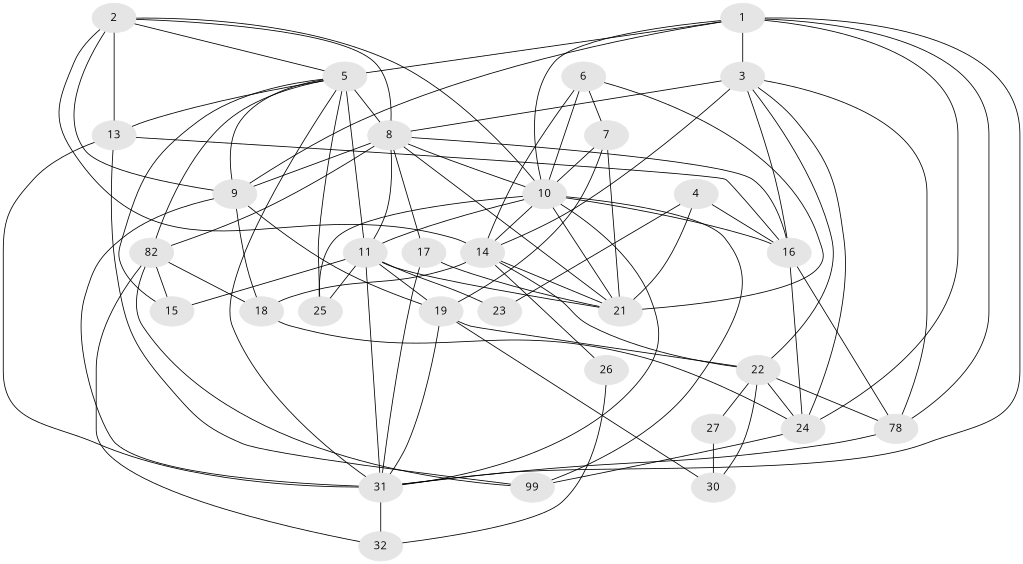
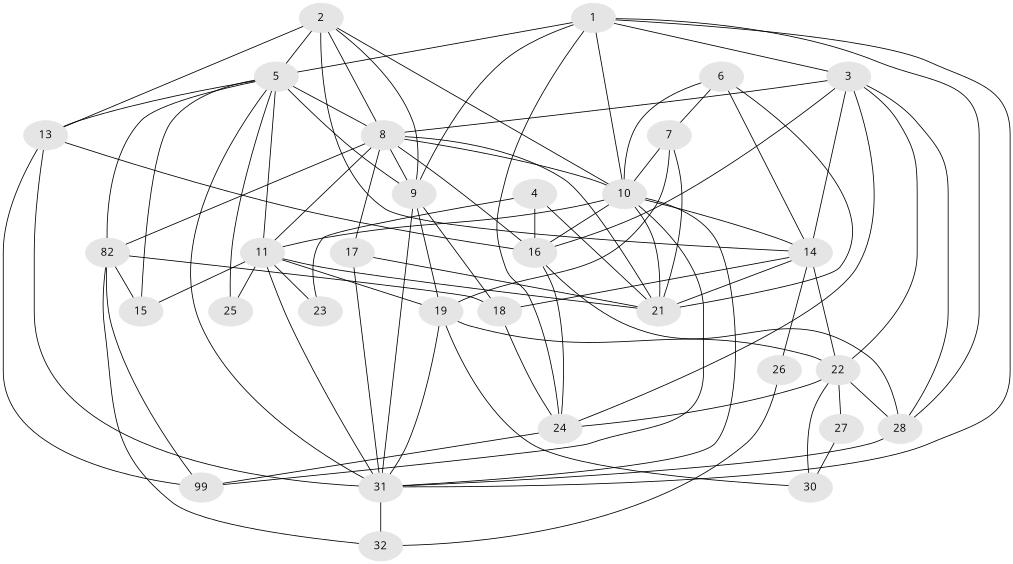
(396, 214) -> none
(896, 429) -> (900, 429)
